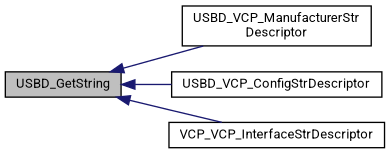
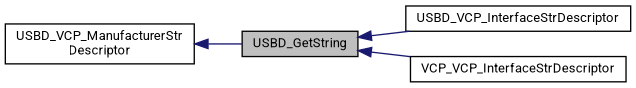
(163, 57) -> (225, 44)
(277, 84) -> (518, 19)
